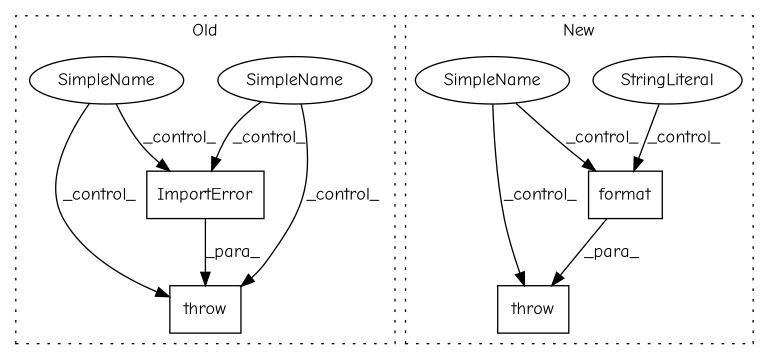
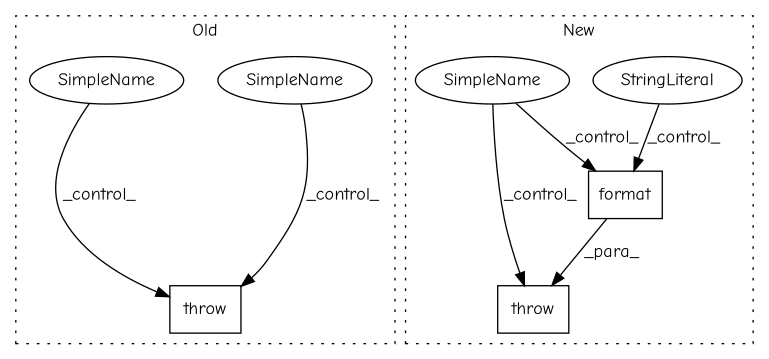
(205, 195) -> none
